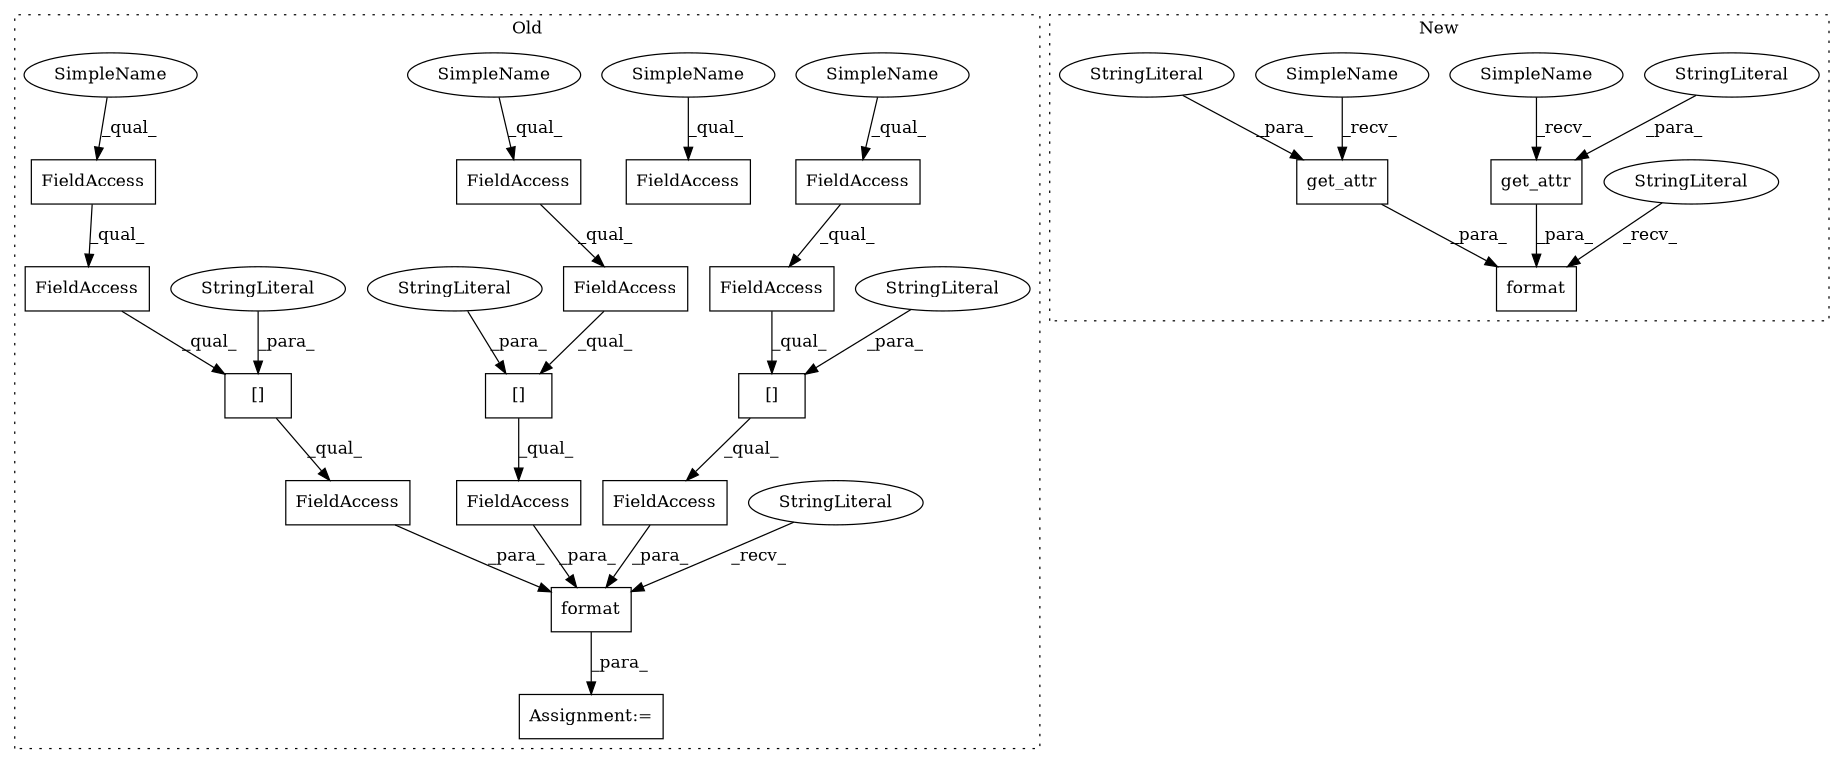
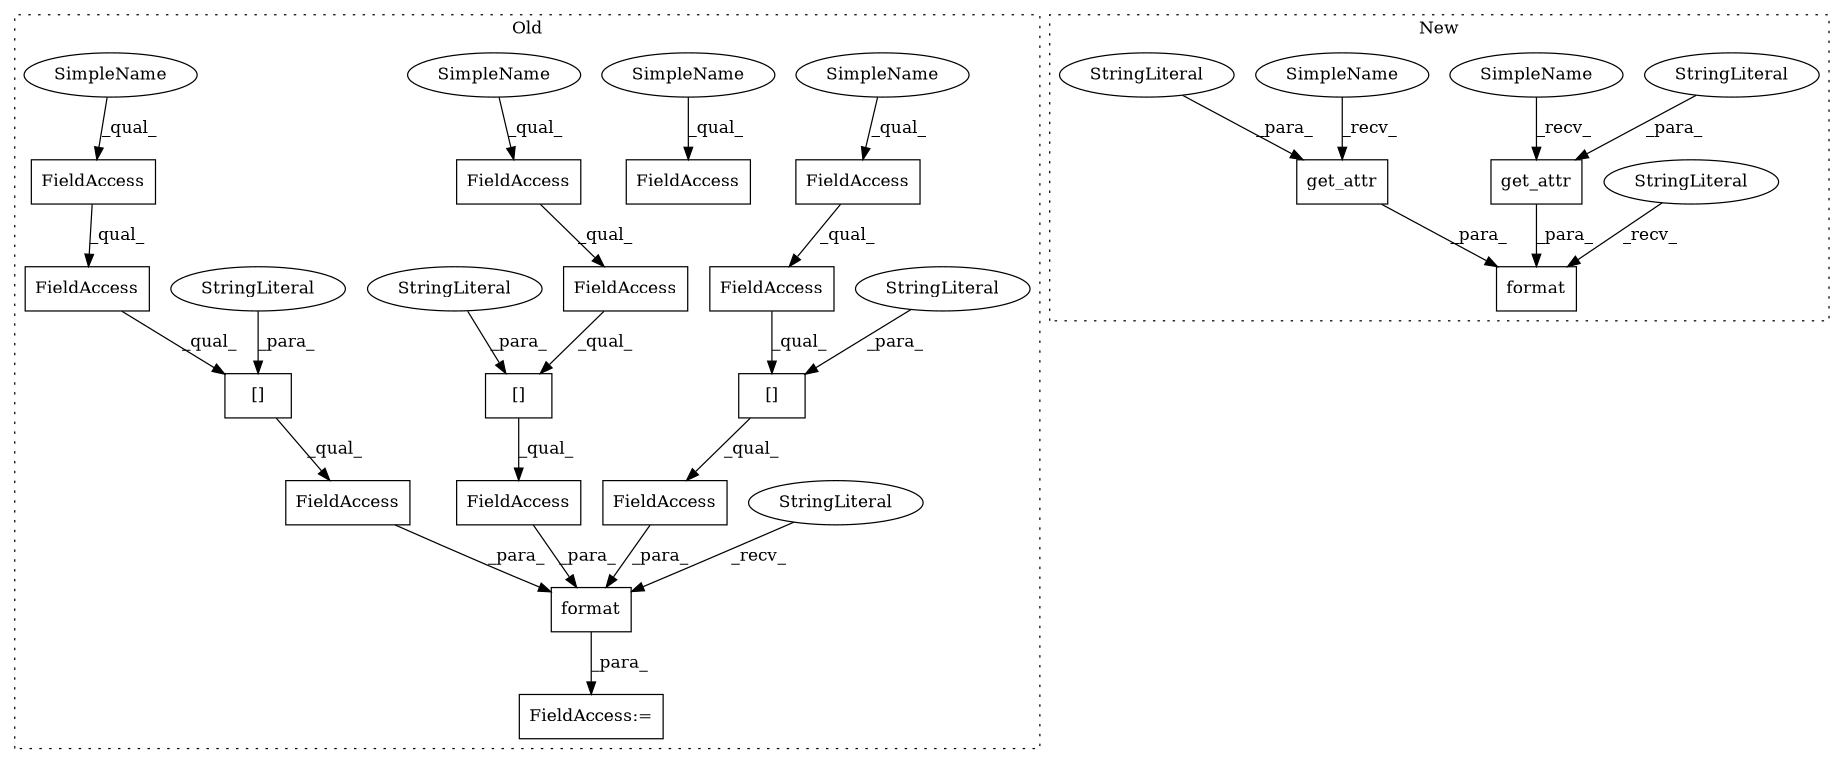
(591, 717) -> (591, 717)
